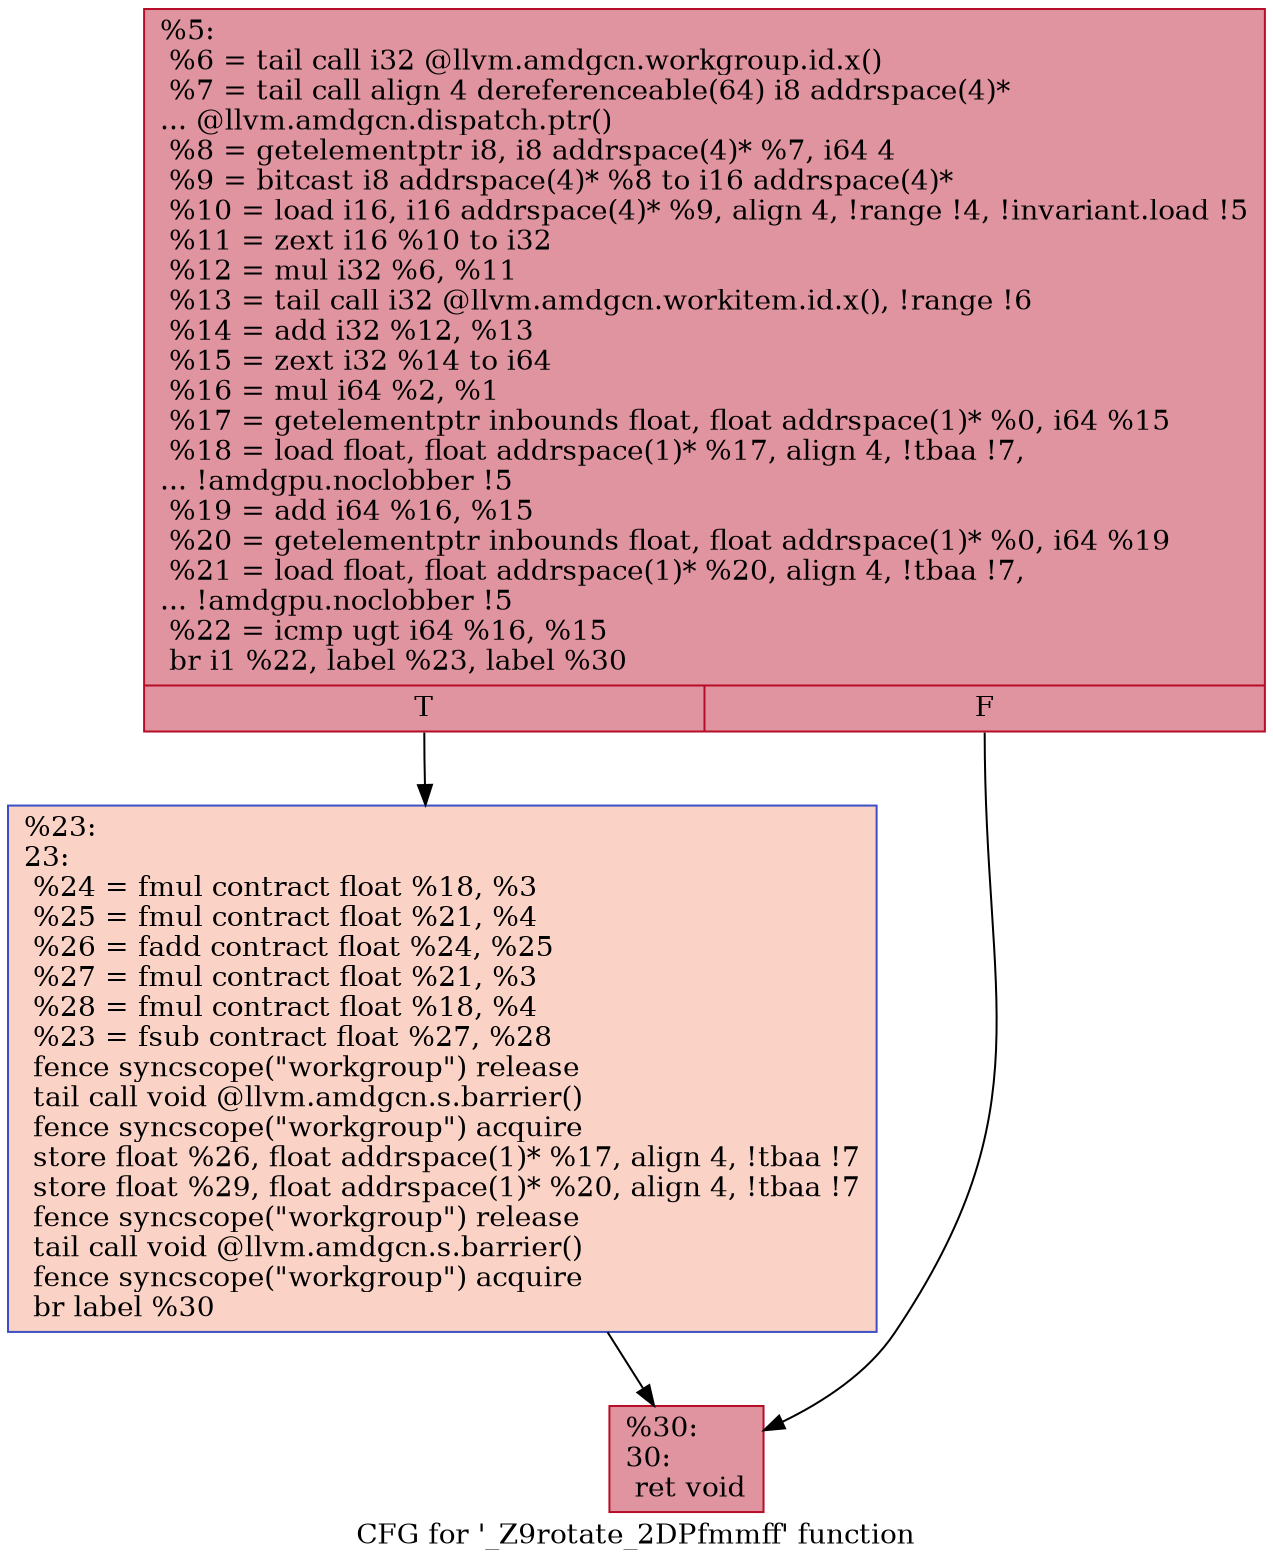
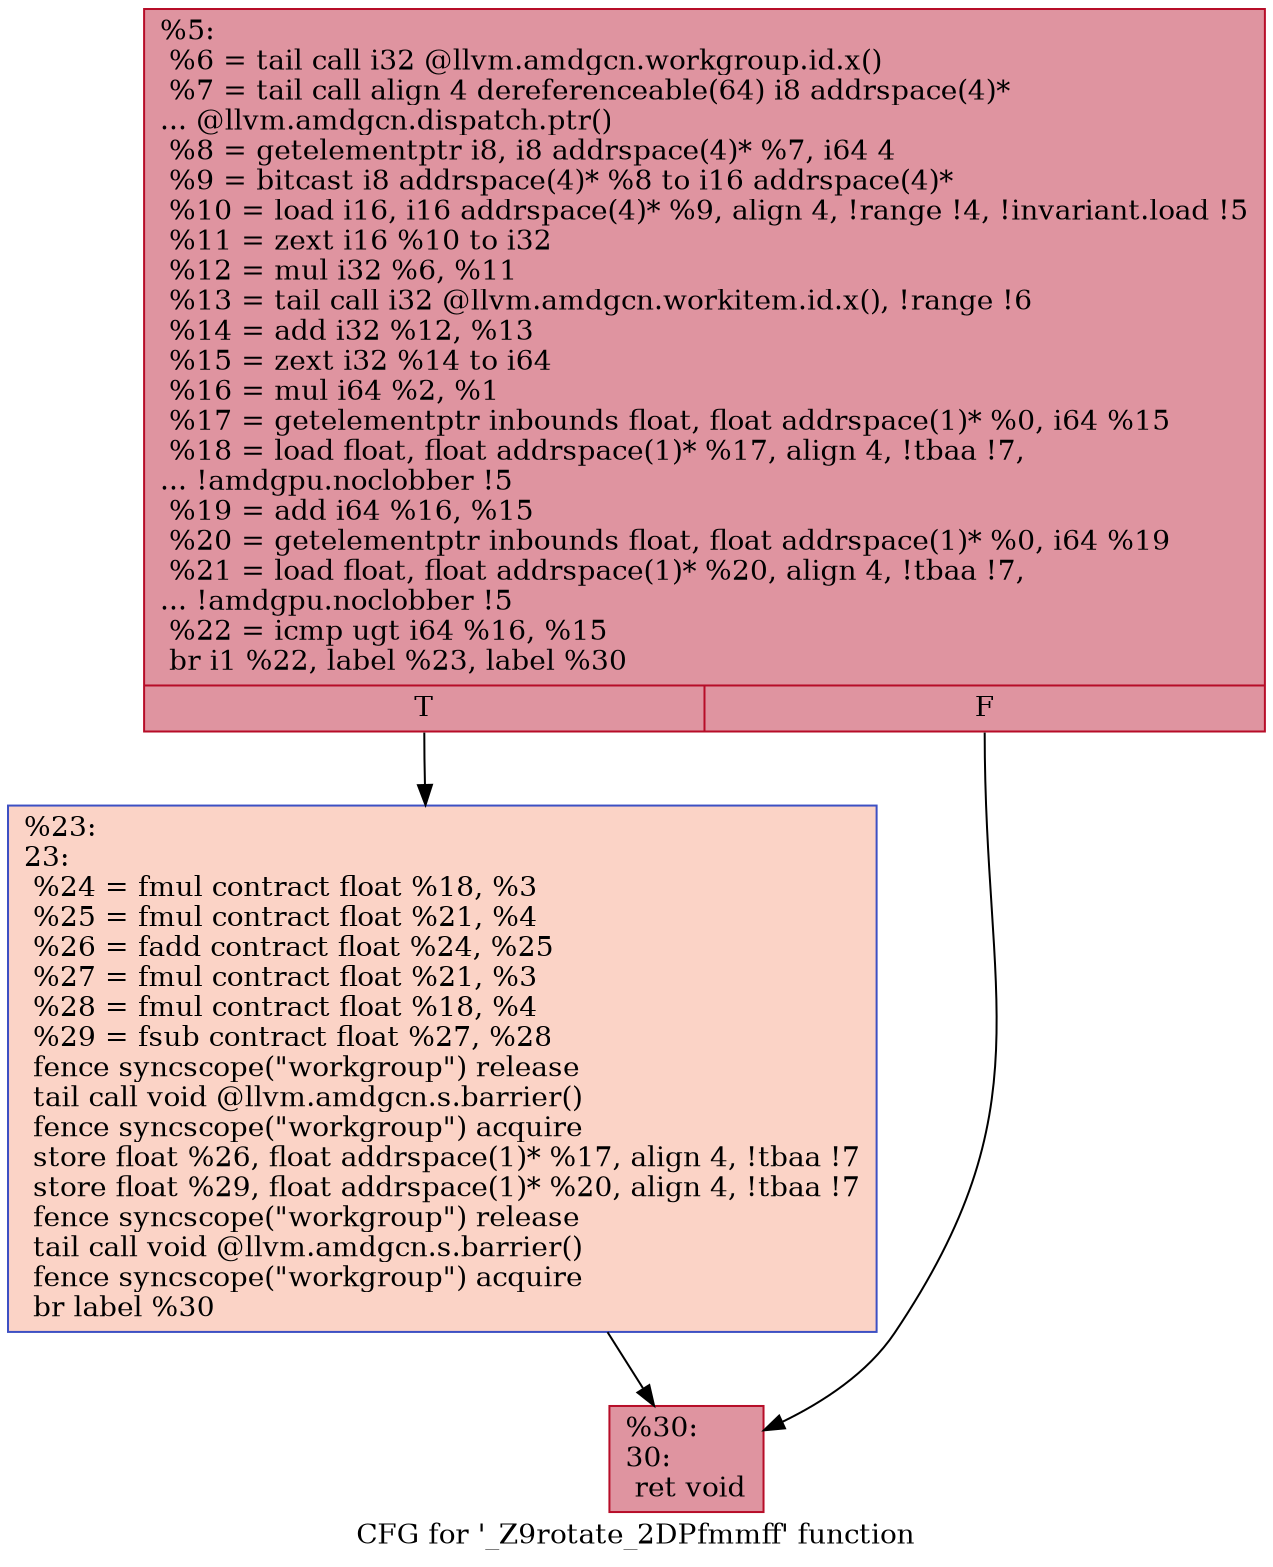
(289, 1038) -> (289, 1038)
